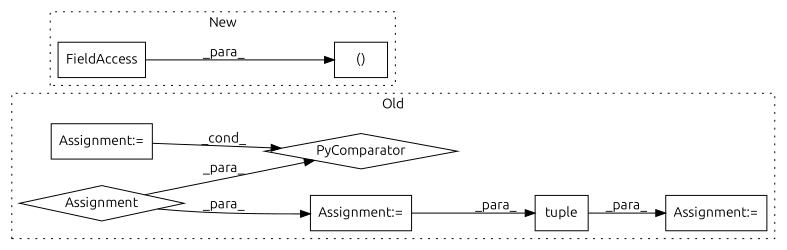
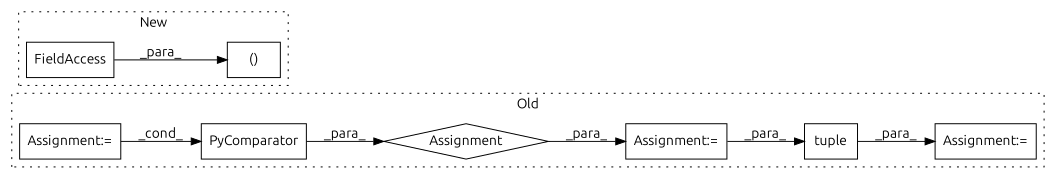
(361, 151) -> (254, 141)
(224, 179) -> (340, 141)
